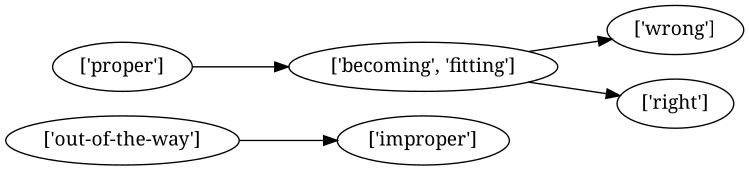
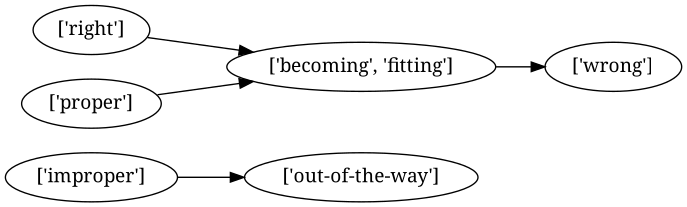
(567, 88) -> (193, 44)
(282, 140) -> (204, 177)
